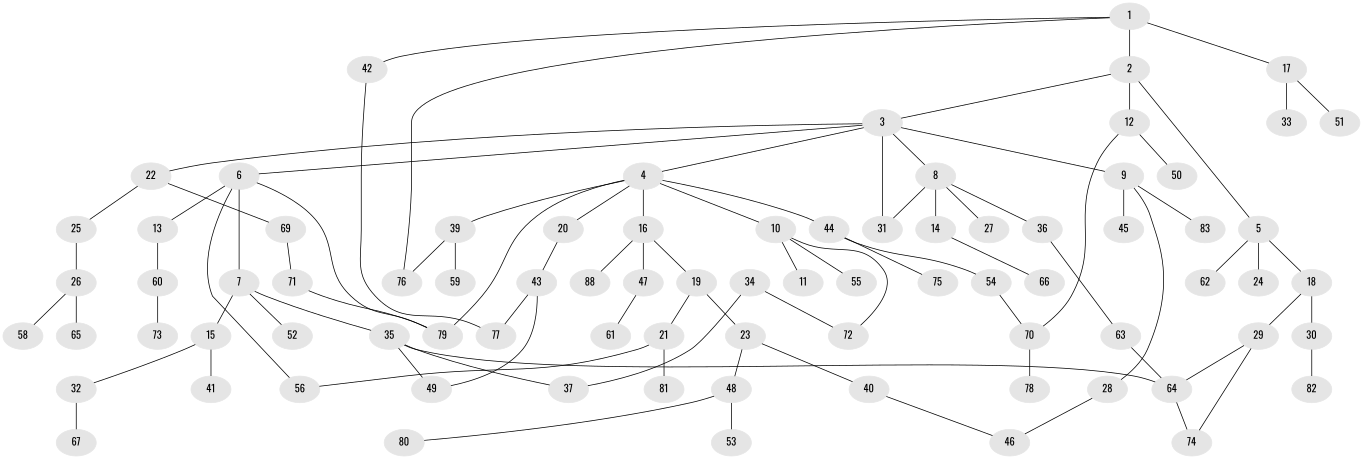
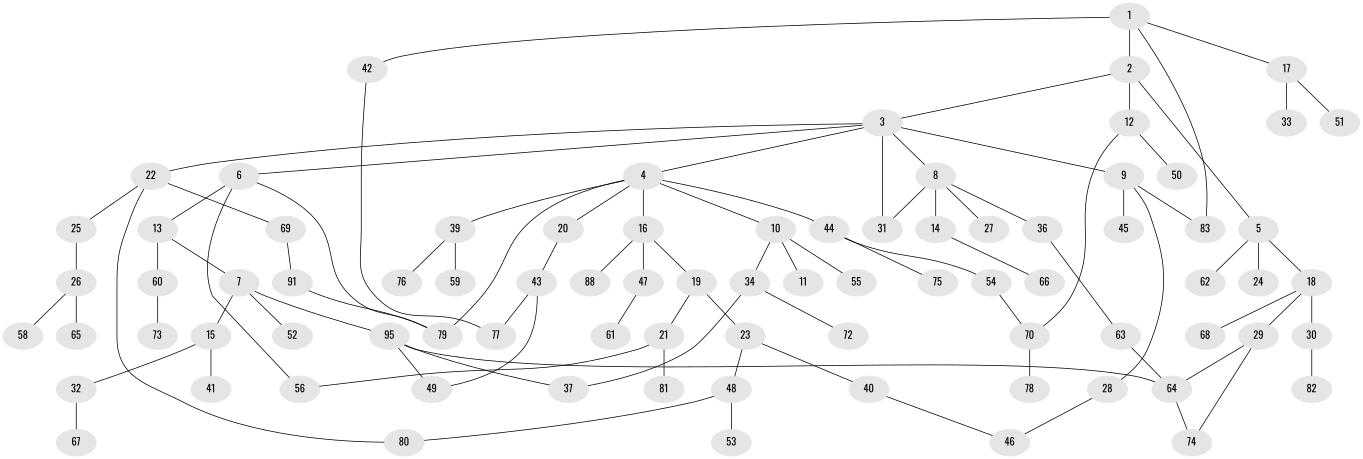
(680, 49) -> (1188, 117)
(239, 229) -> (198, 256)
(871, 257) -> (763, 256)
(292, 283) -> (292, 283)
(389, 336) -> (389, 336)
none -> (1205, 336)
none -> (162, 392)
